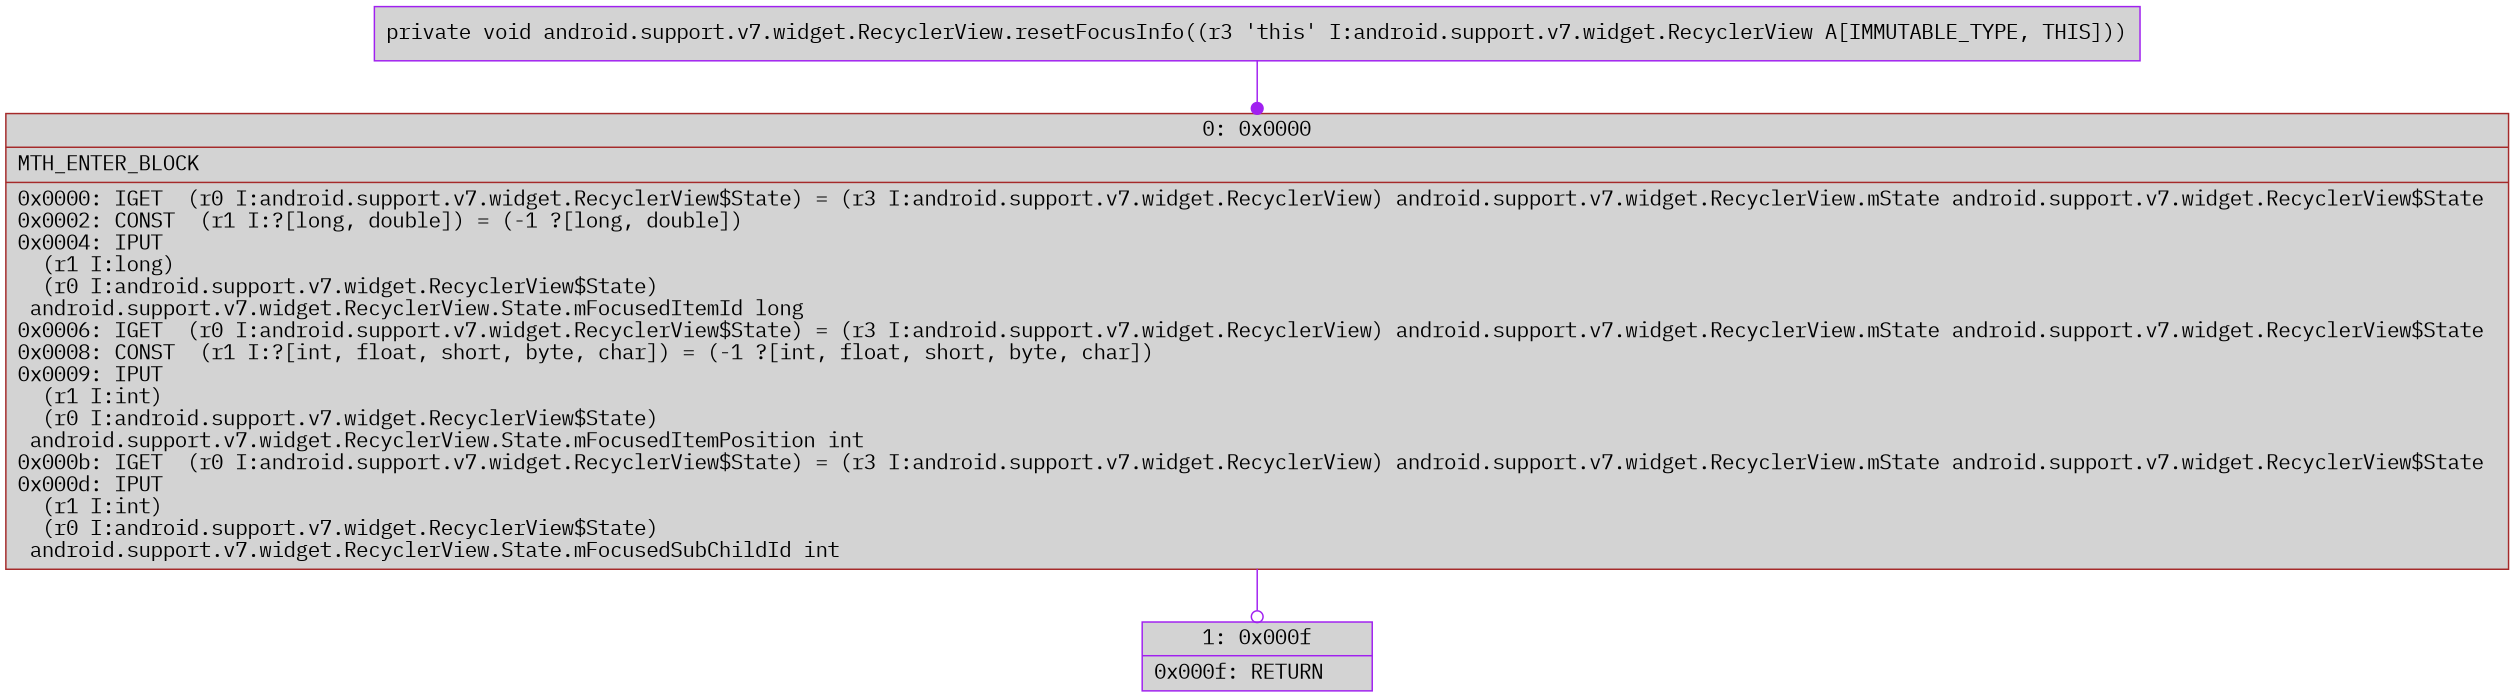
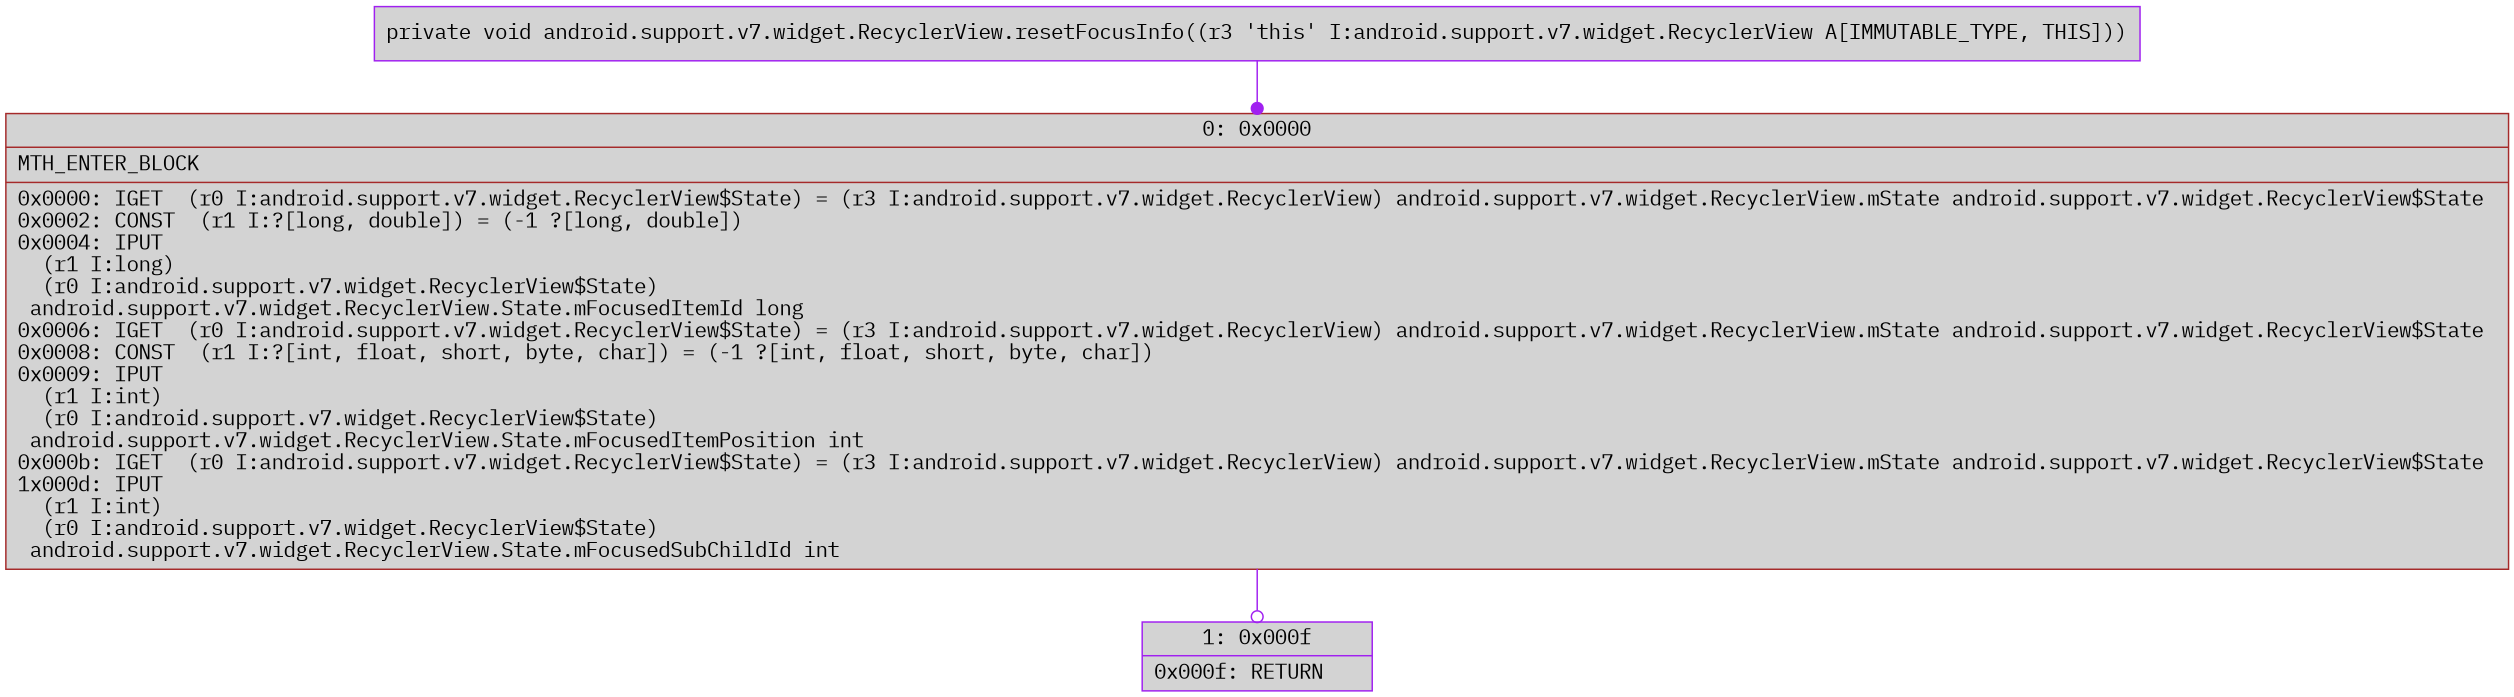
(103, 485) -> (103, 485)
